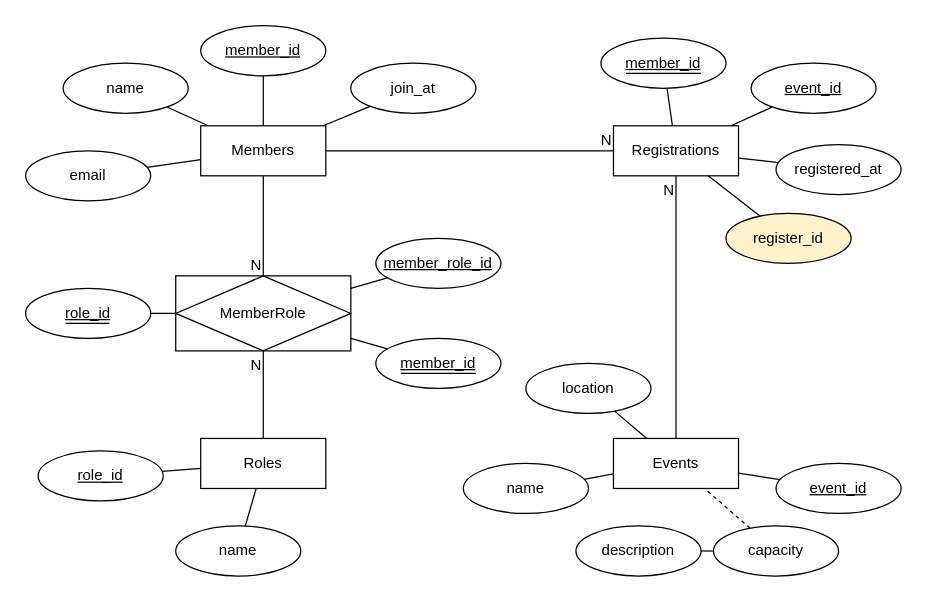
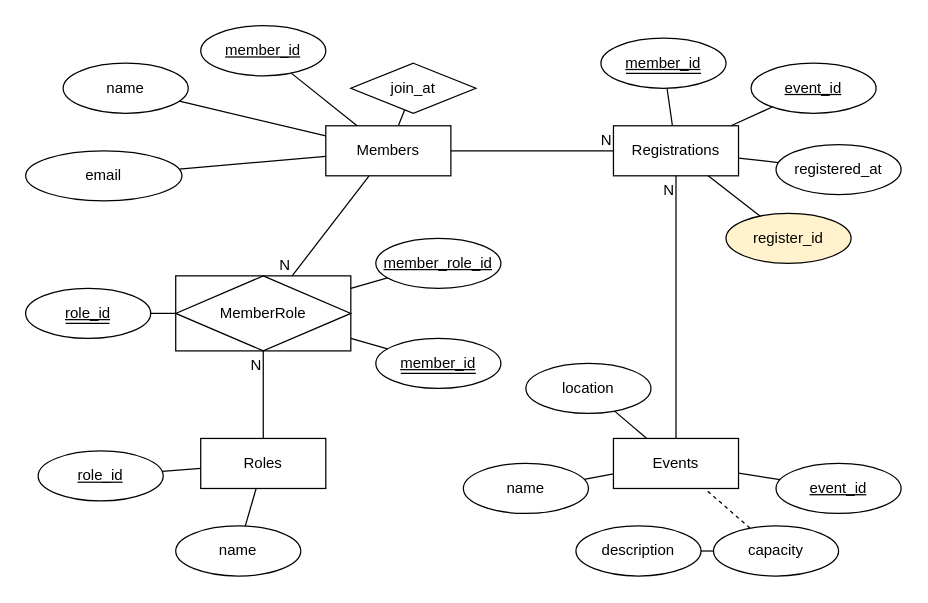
(413, 88) -> (413, 88)
(263, 151) -> (388, 151)
(88, 176) -> (104, 176)
